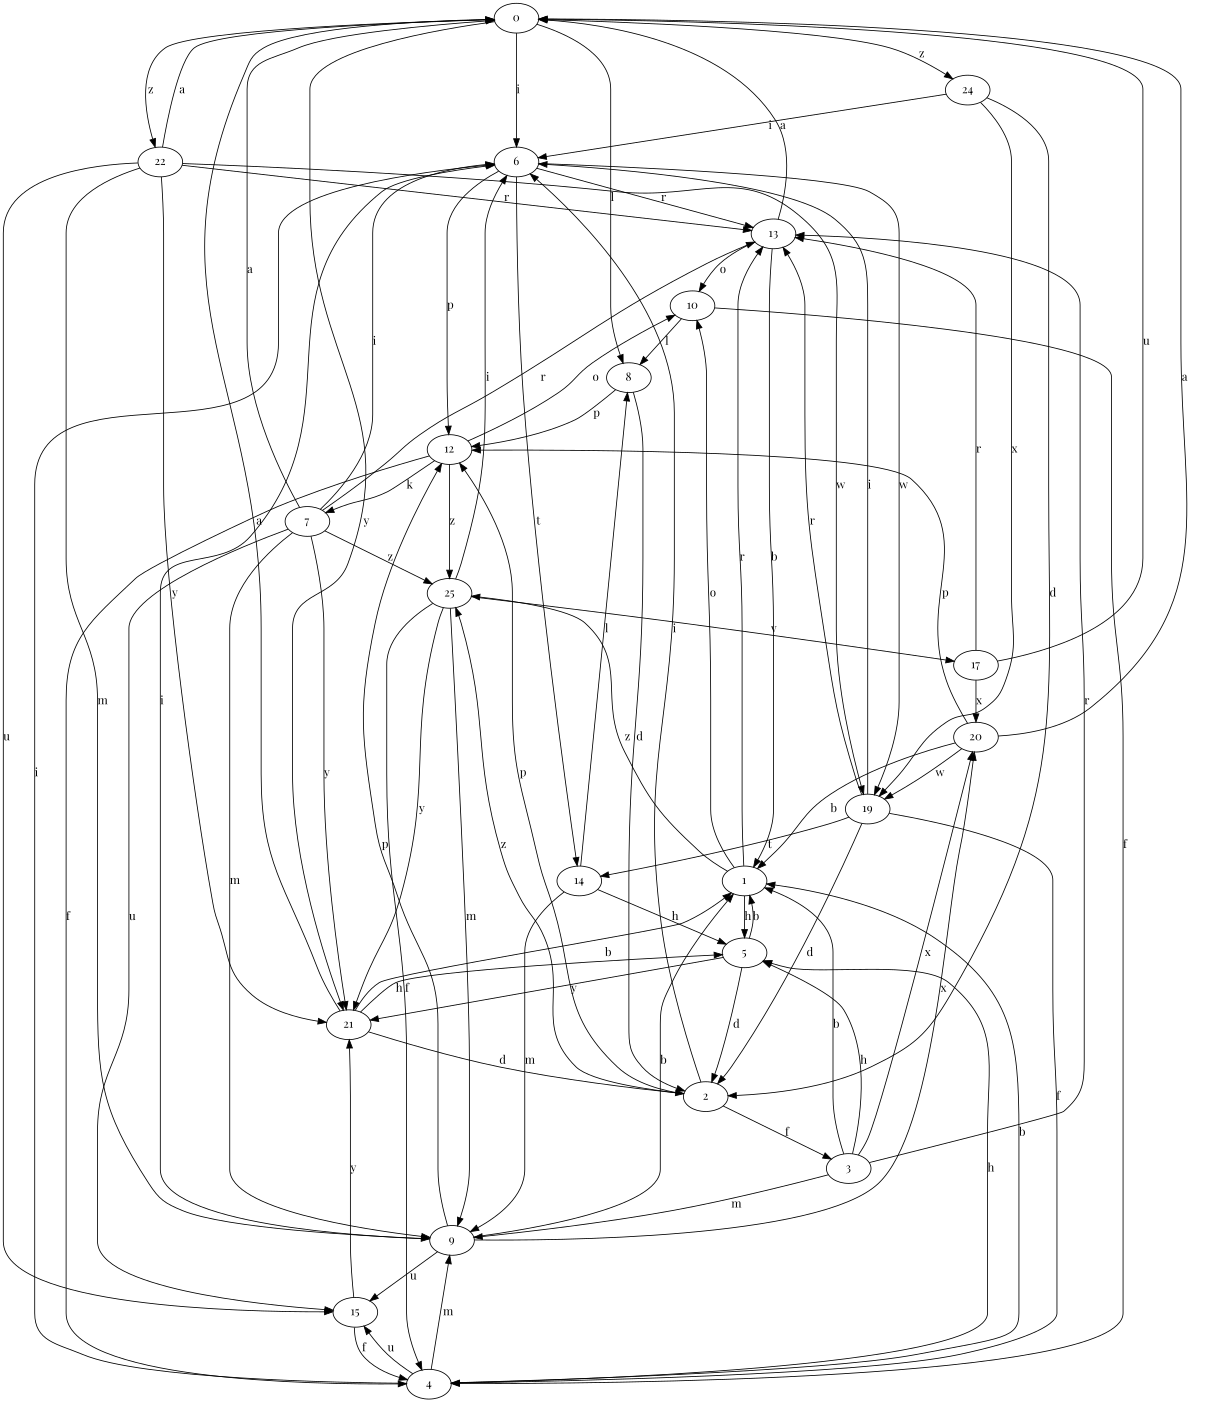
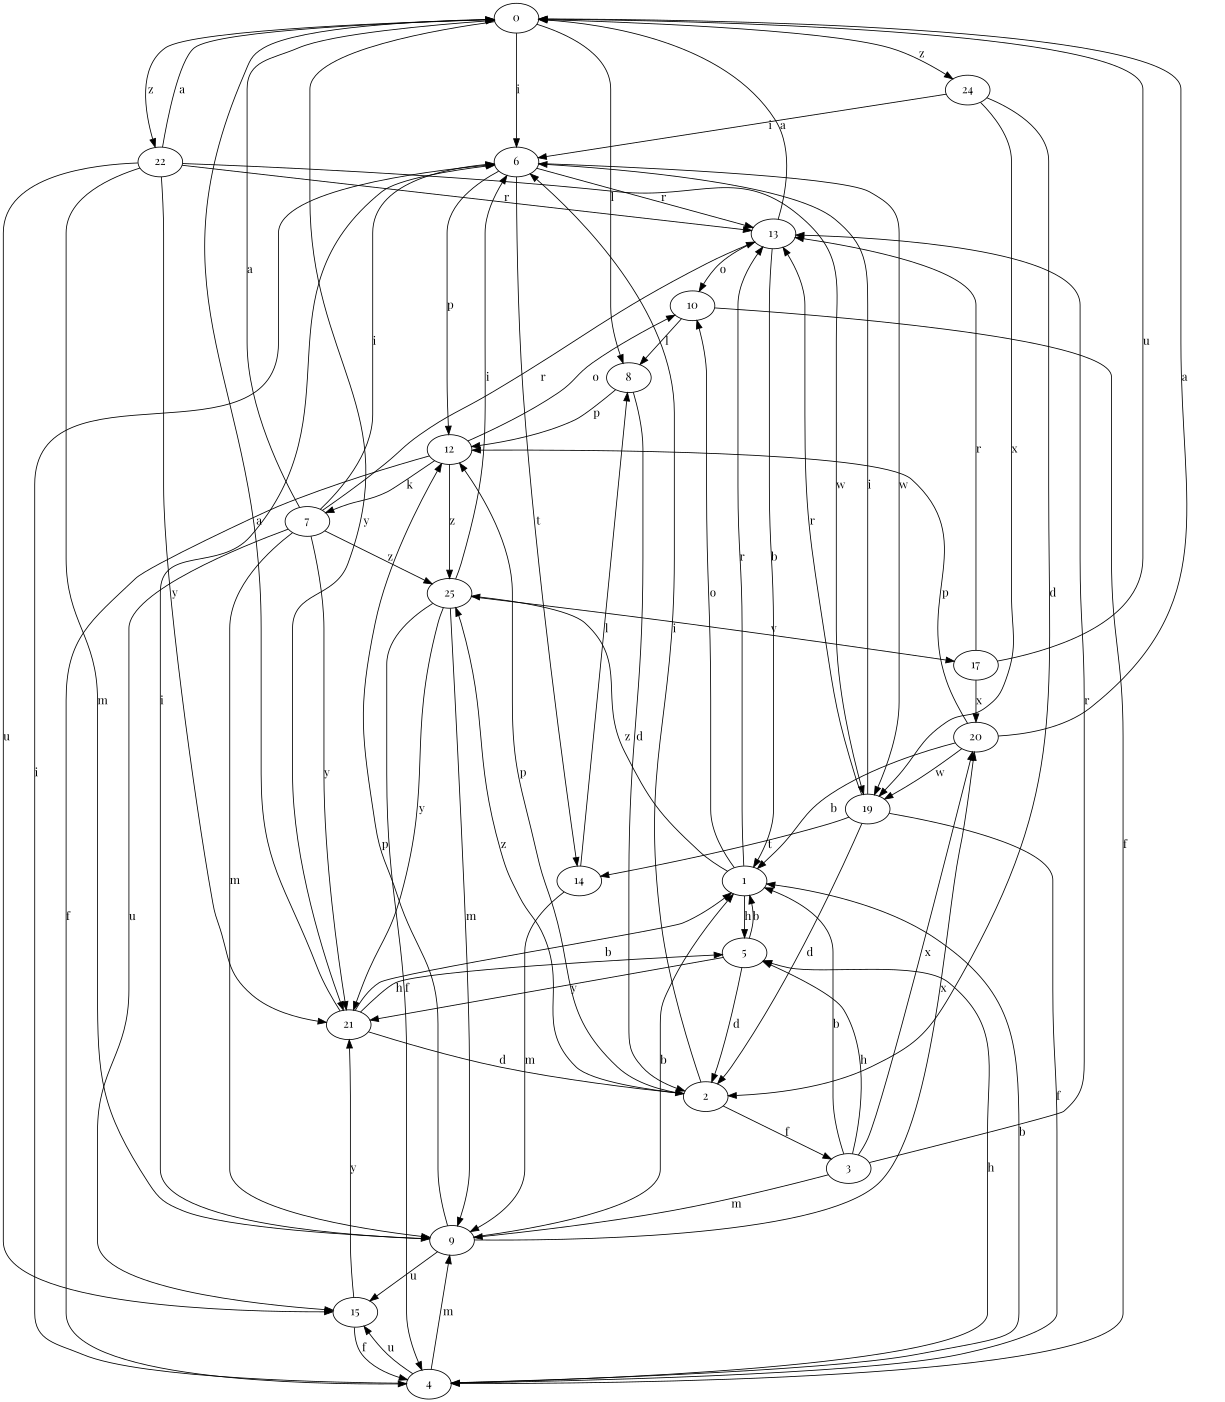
(655, 914) -> none
